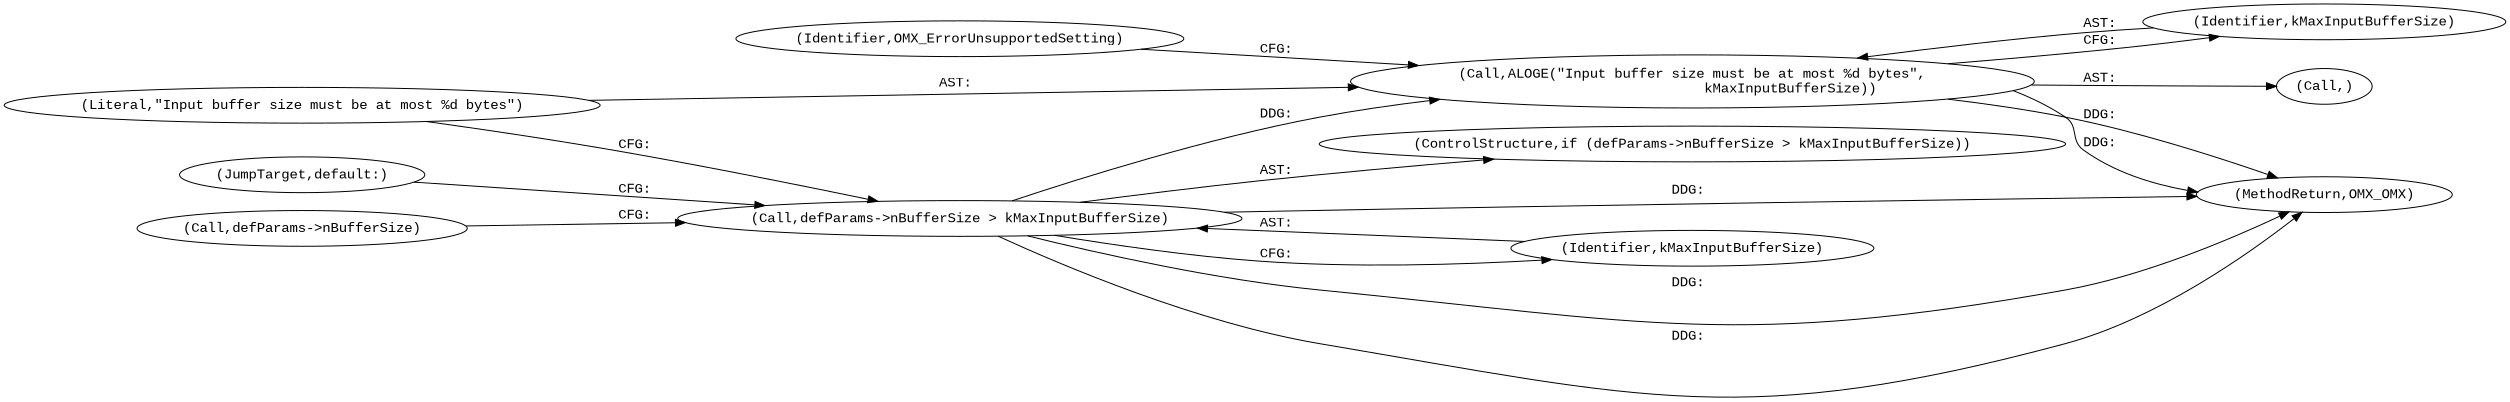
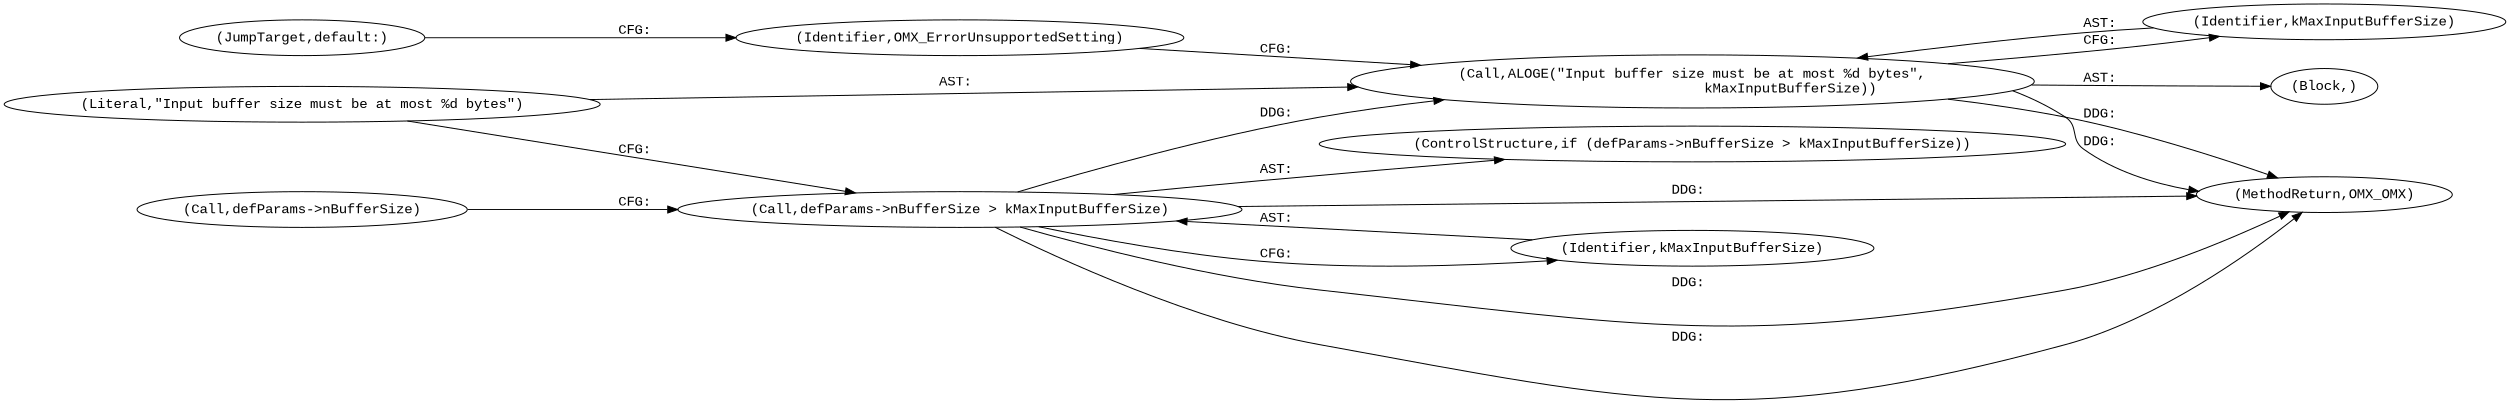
(2324, 86) -> (2324, 86)
(584, 194) -> (575, 38)
